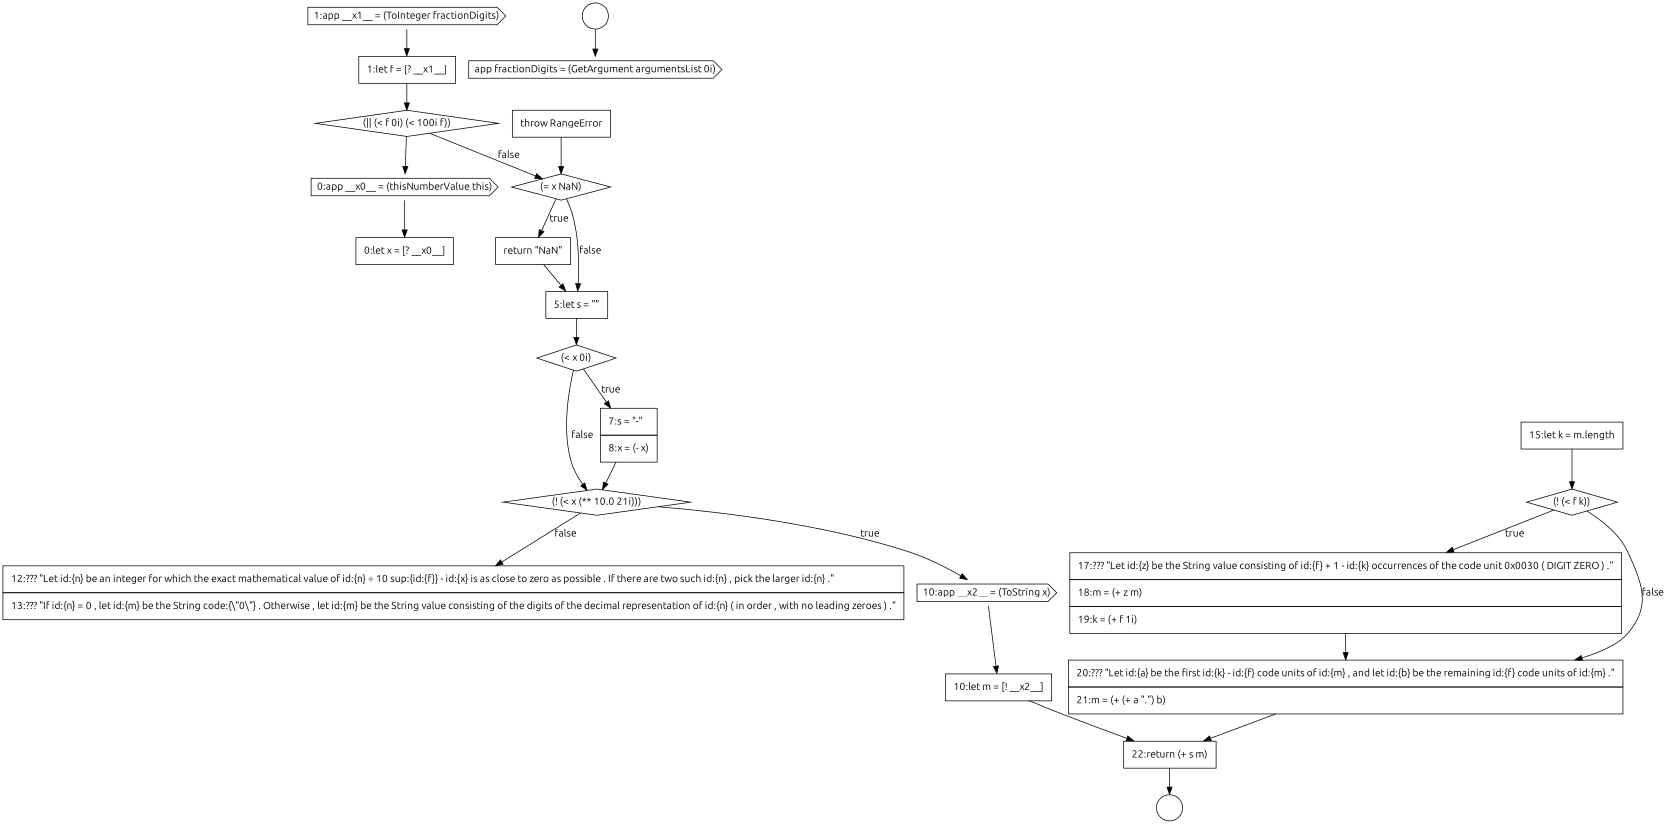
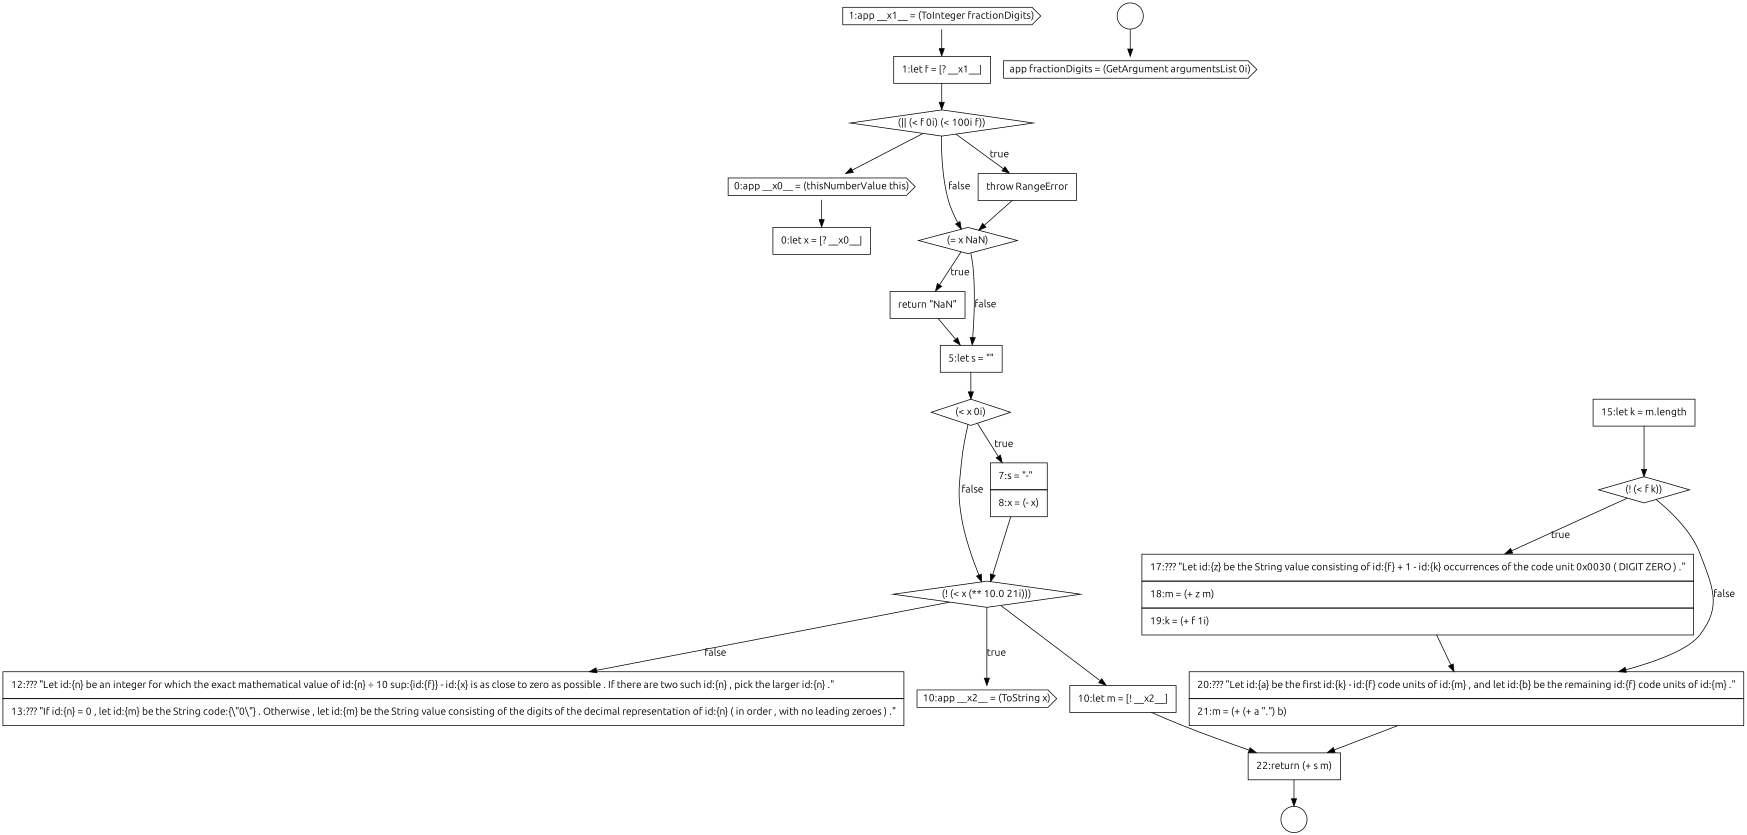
none -> (980, 151)
(992, 636) -> (1050, 643)
